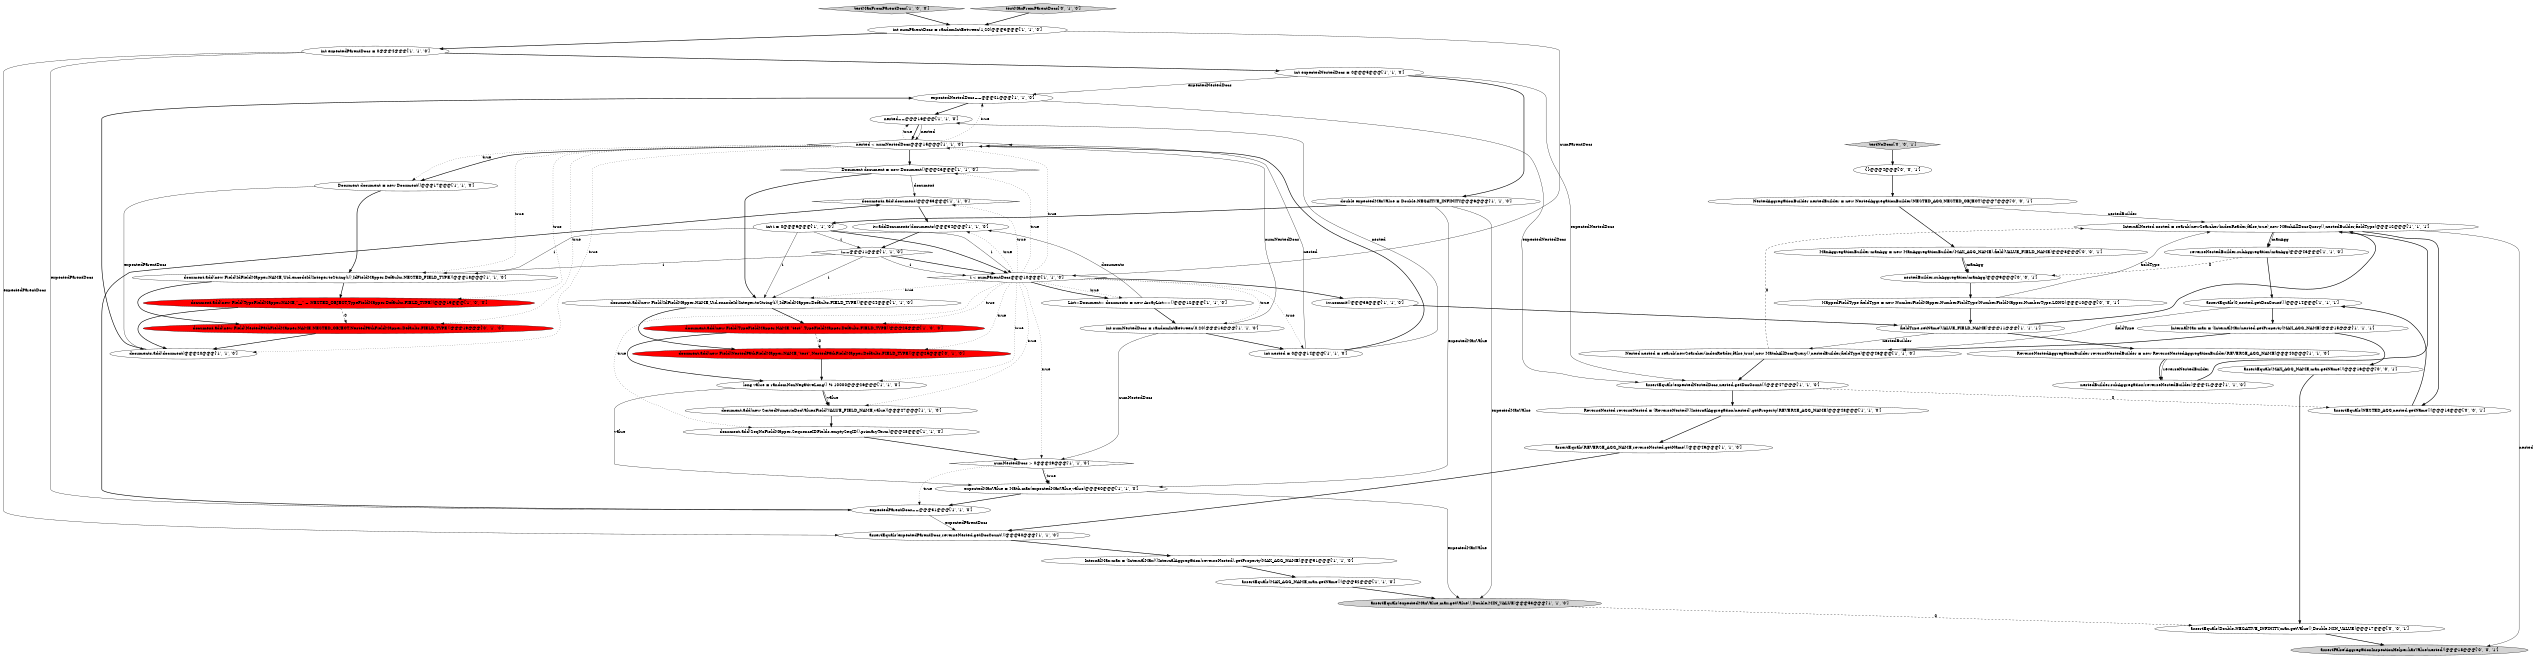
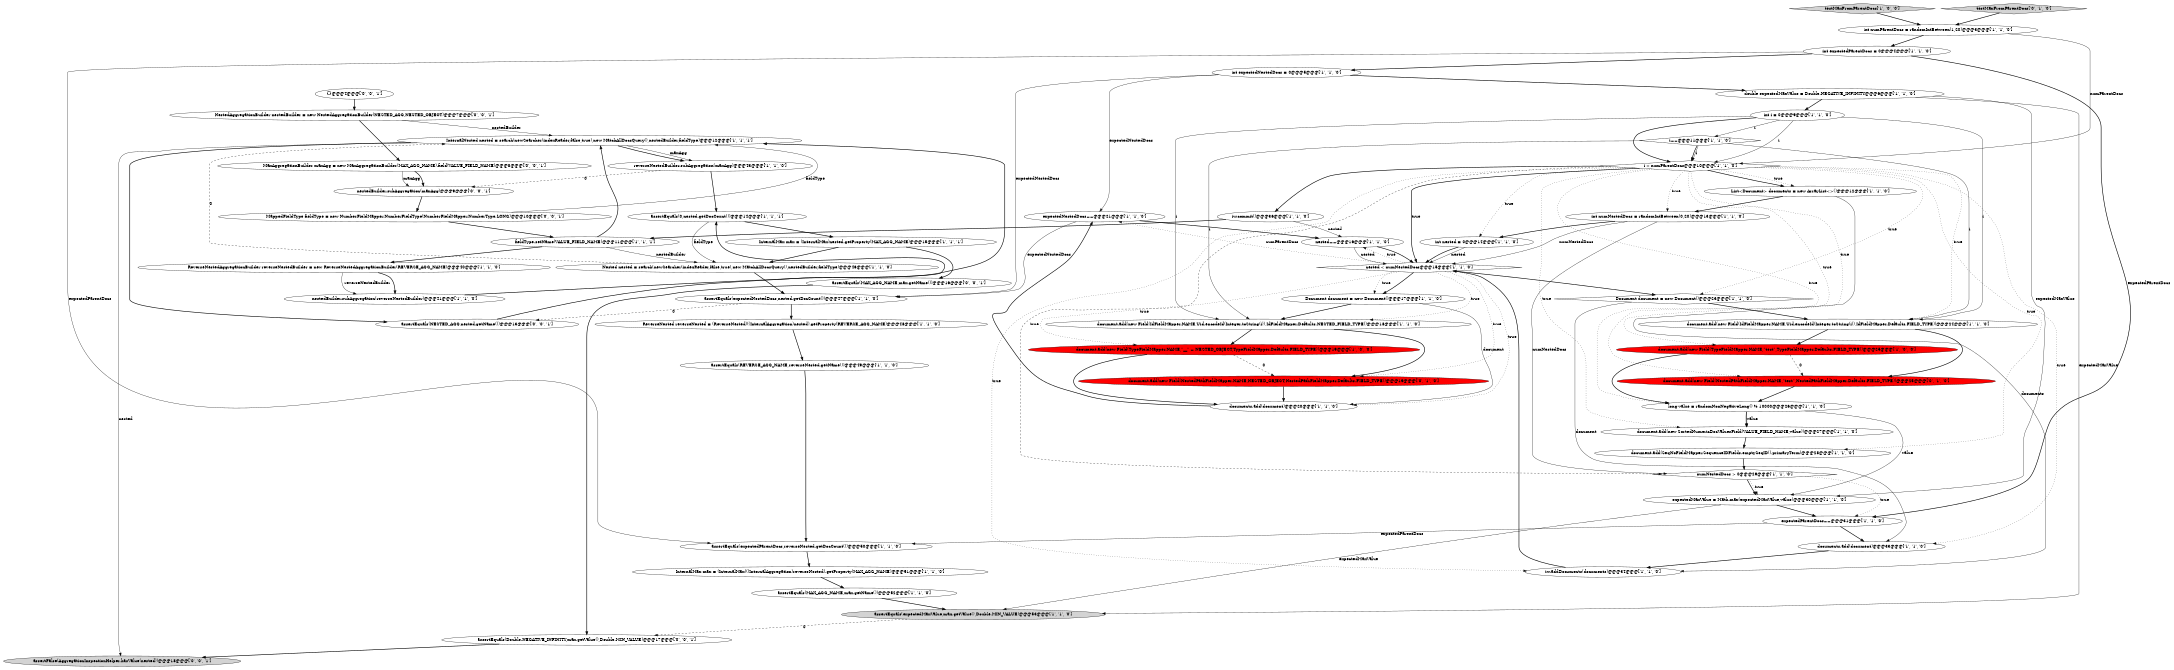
(985, 119) -> (1282, 242)
(1893, 145) -> none
(1303, 150) -> (1319, 228)
(1048, 175) -> (1490, 177)
(916, 202) -> (1872, 547)
(903, 239) -> (1519, 419)
(145, 265) -> (1493, 350)
(1042, 367) -> (1020, 387)
(113, 498) -> (2129, 296)
